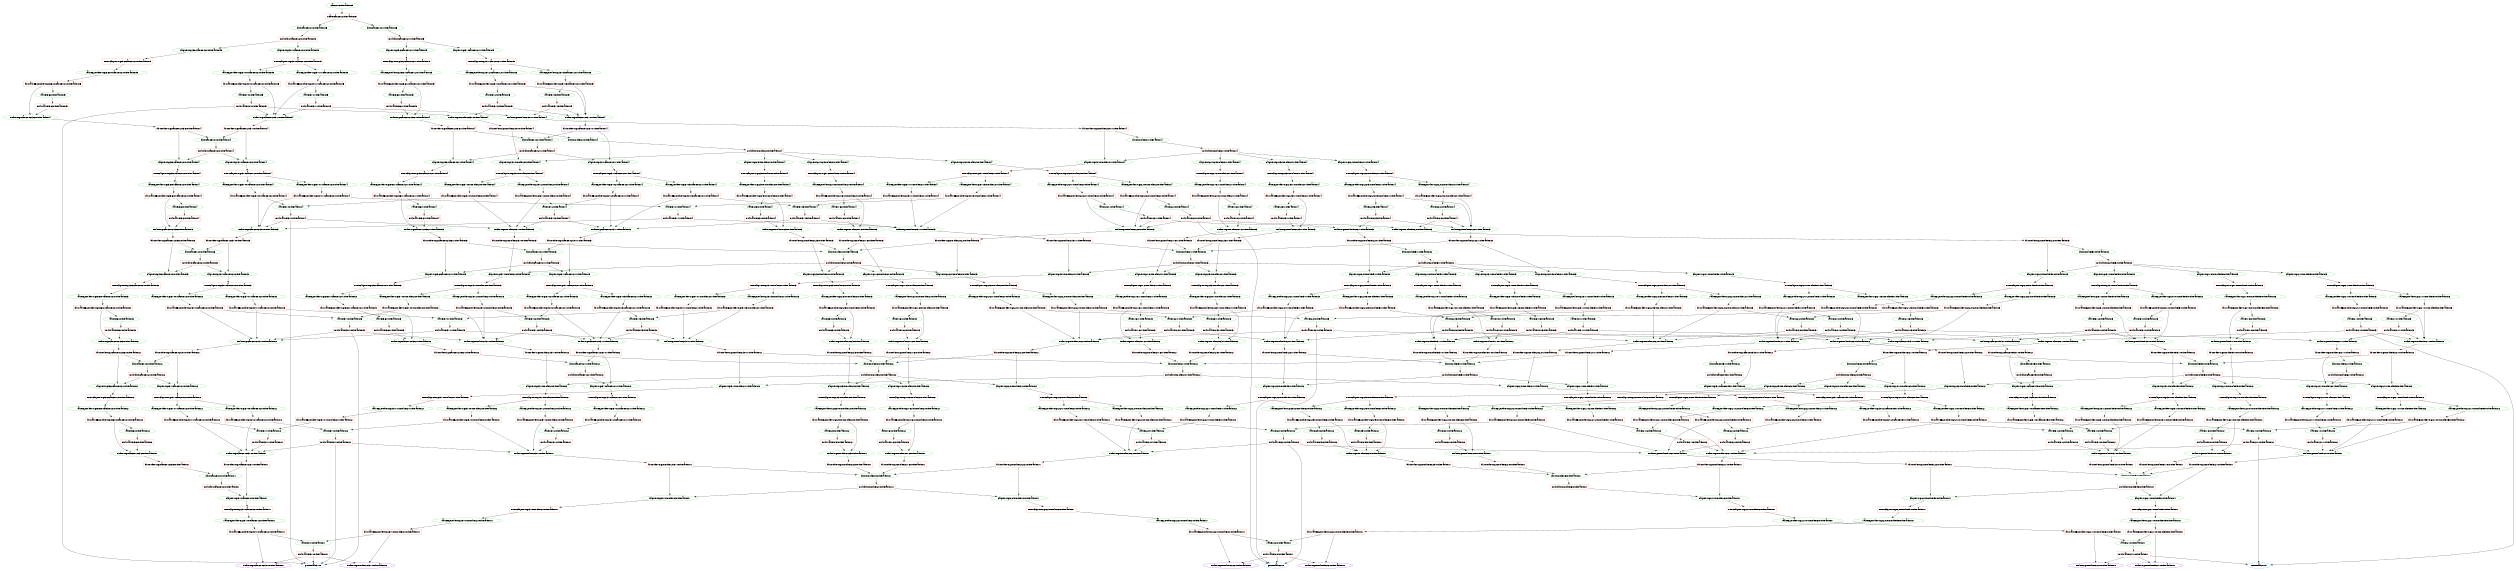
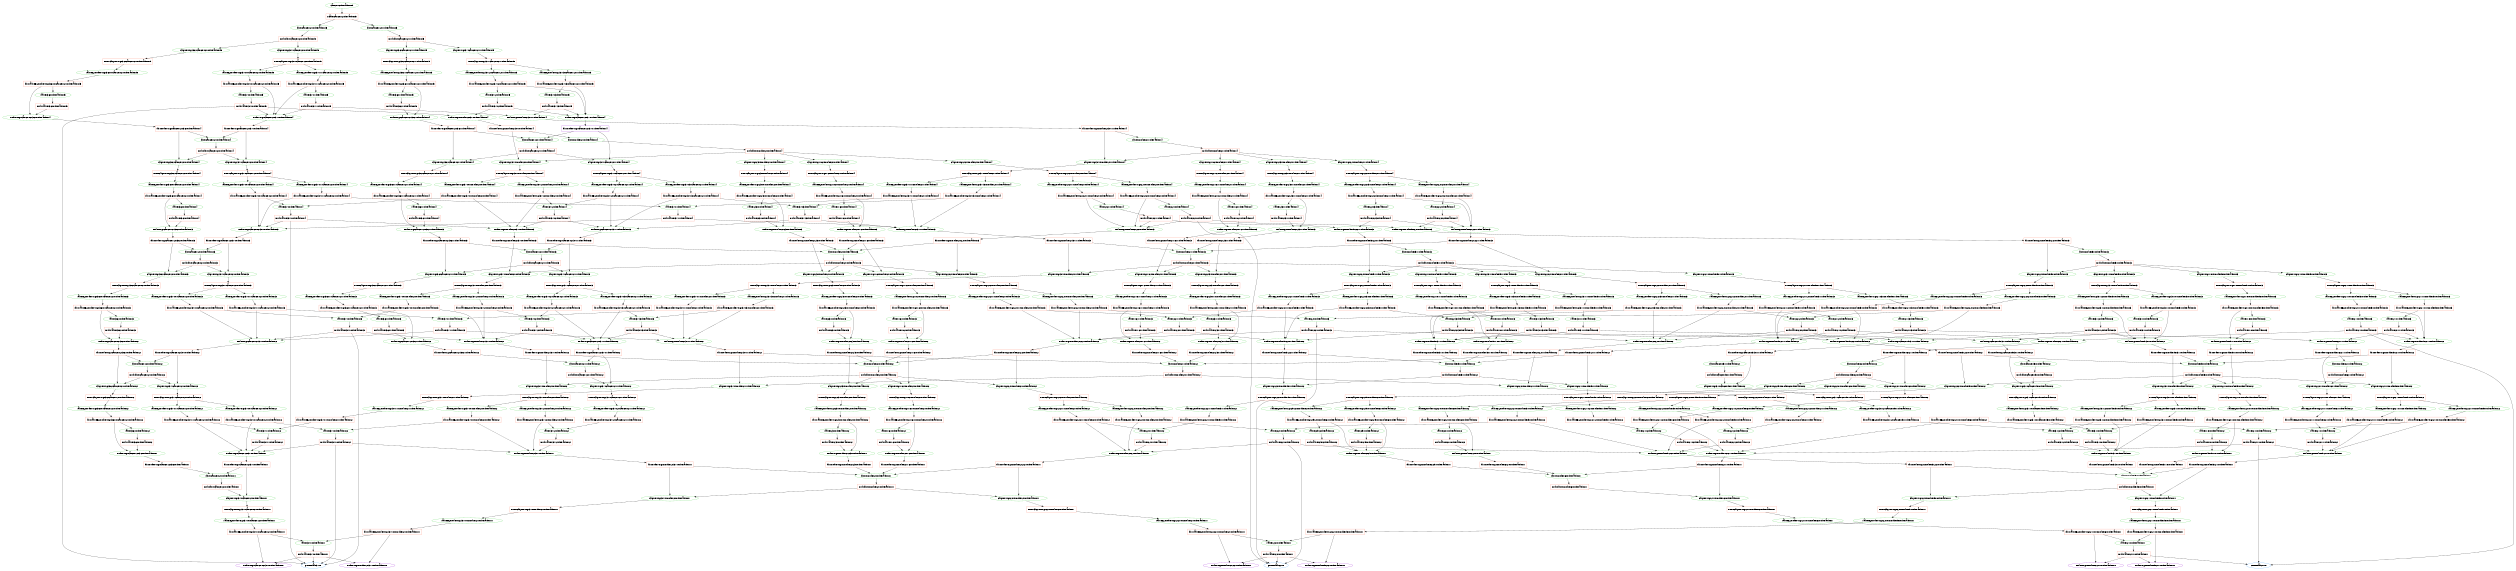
(1959, 409) -> none
